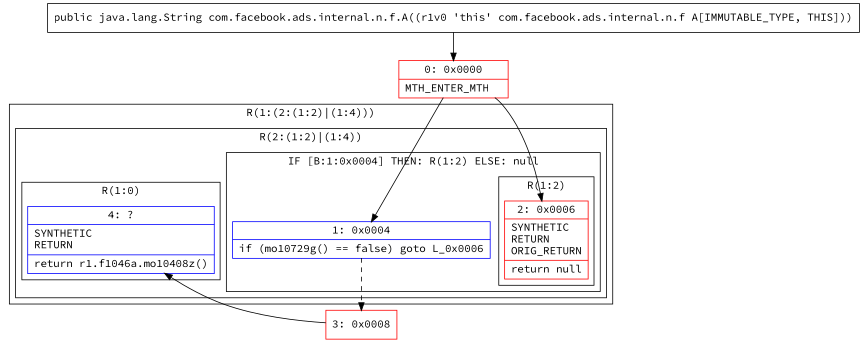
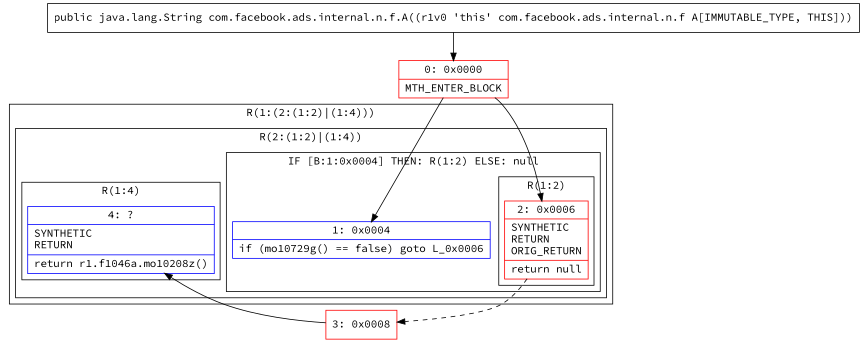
(447, 88) -> (454, 88)
(121, 191) -> (121, 191)
(121, 264) -> (121, 264)
(361, 280) -> (472, 313)
